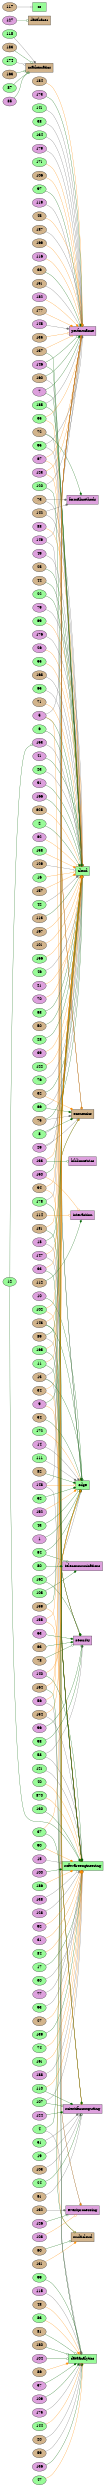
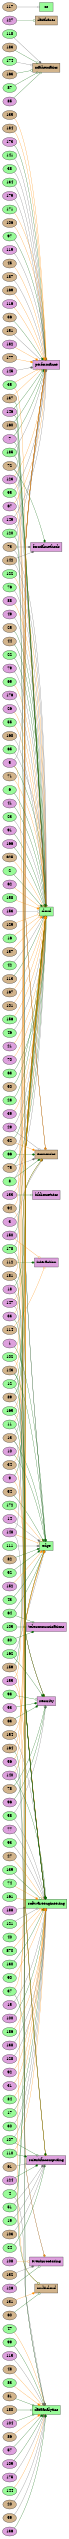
(64, 868) -> (28, 918)
(12, 1010) -> (26, 1150)
none -> (10, 1222)
